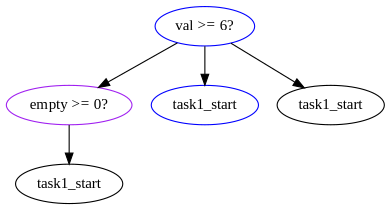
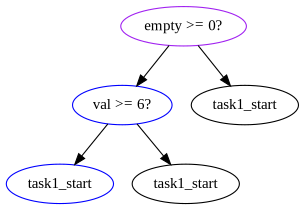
(143, 62) -> (156, 61)
